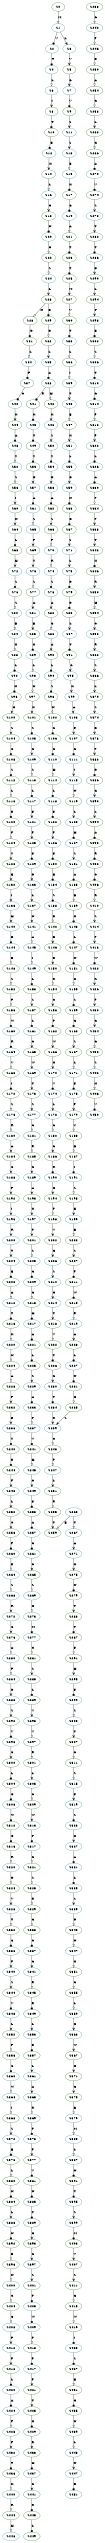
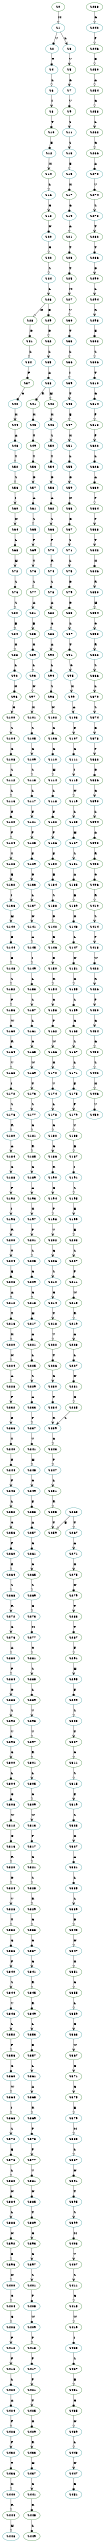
(96, 310) -> (96, 310)
